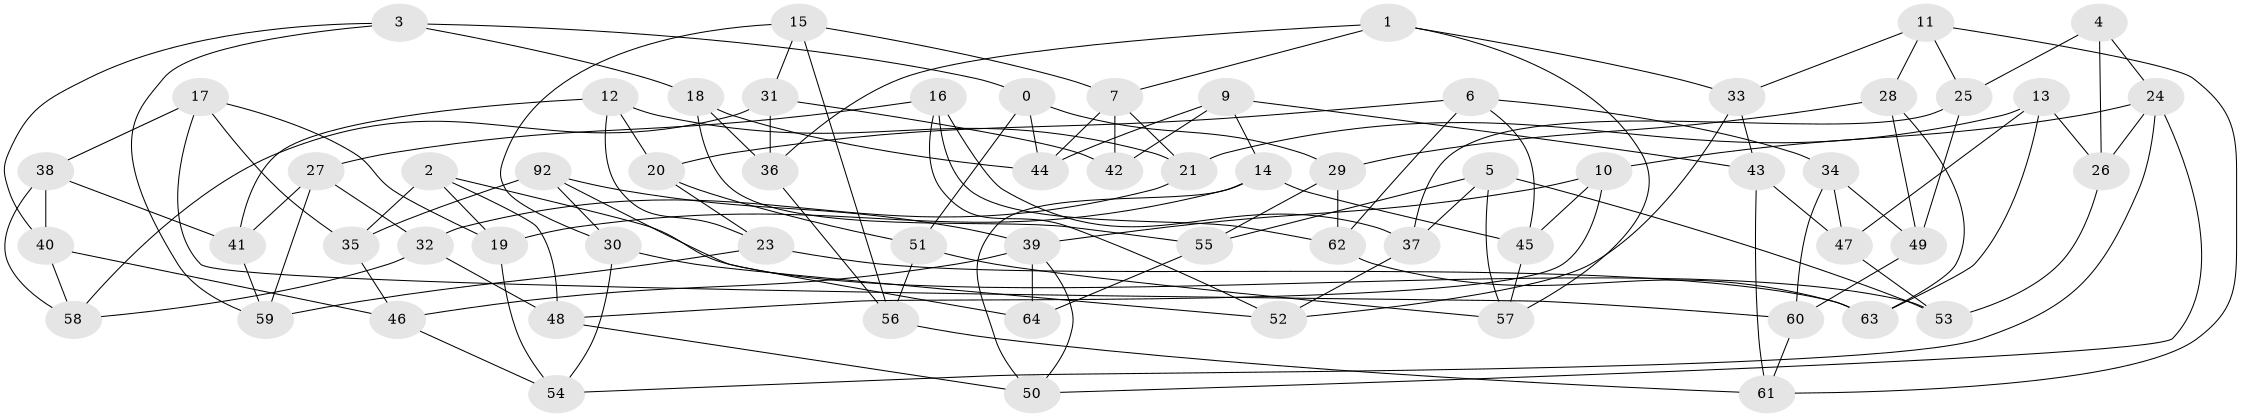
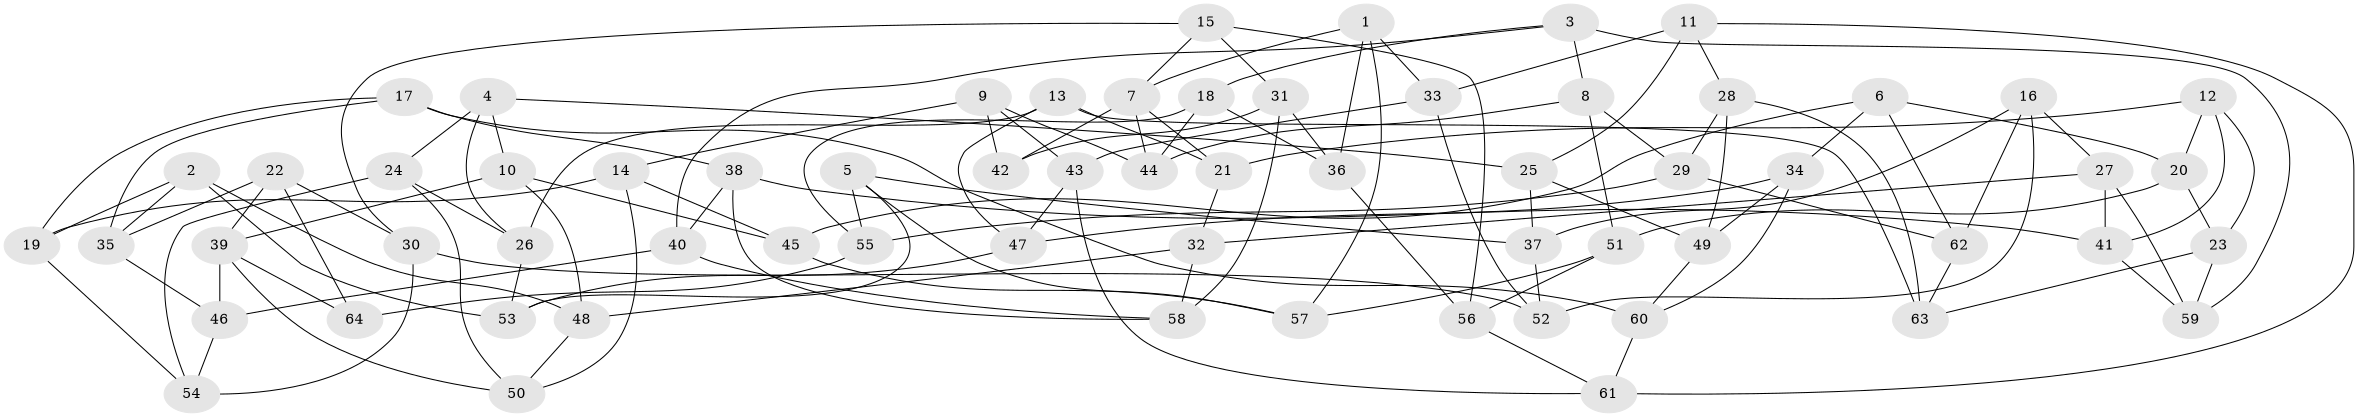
(1027, 97) -> (1586, 97)
(1944, 133) -> (498, 134)
(543, 171) -> (276, 171)
